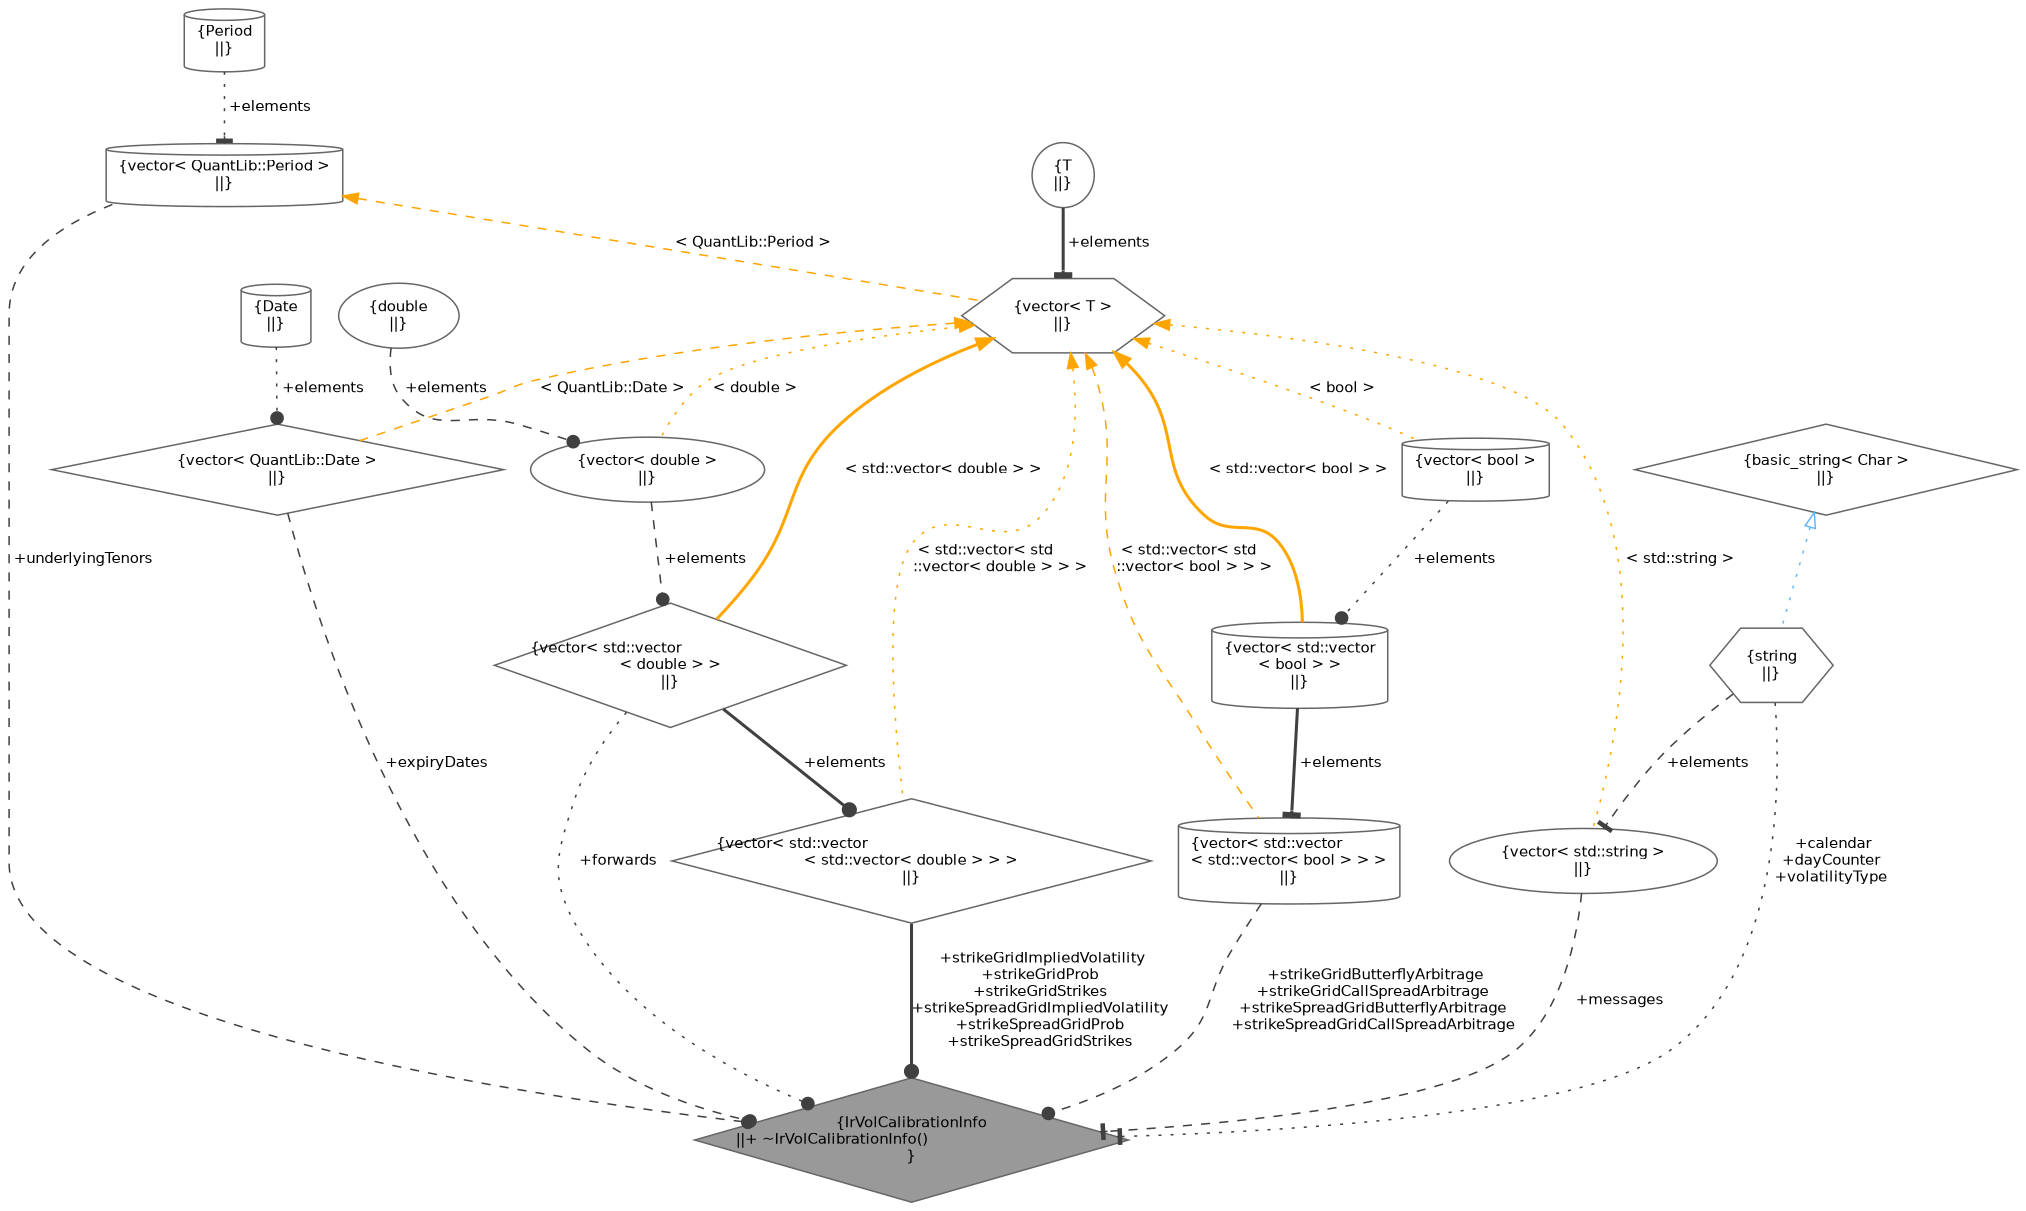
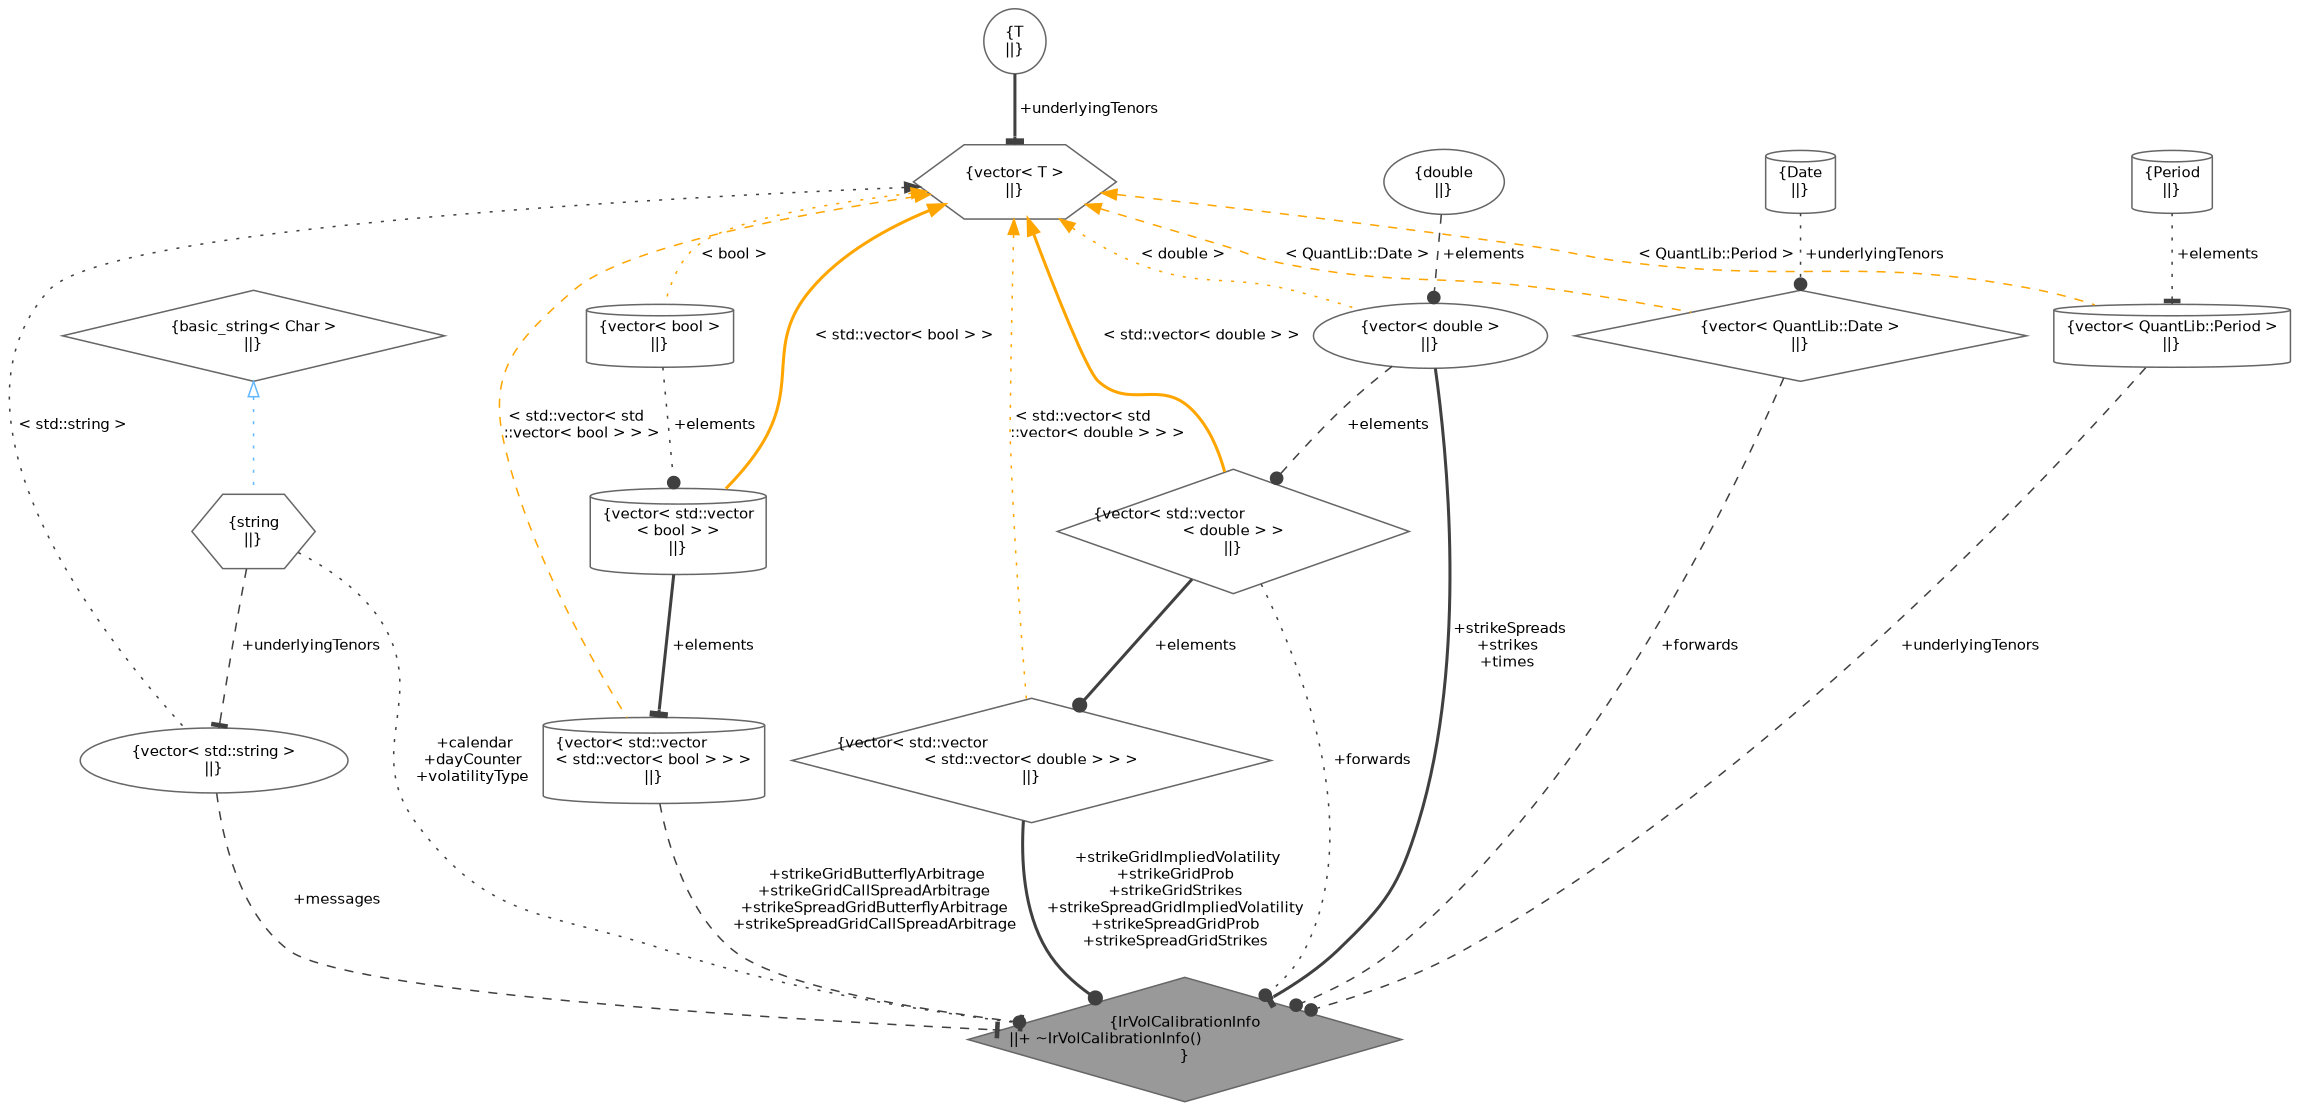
(1107, 243) -> (1087, 109)
(670, 250) -> (1606, 259)
(322, 389) -> (1873, 255)
(1565, 428) -> (225, 241)
none -> (1441, 713)
(435, 763) -> (1698, 646)
(1706, 763) -> (309, 646)
